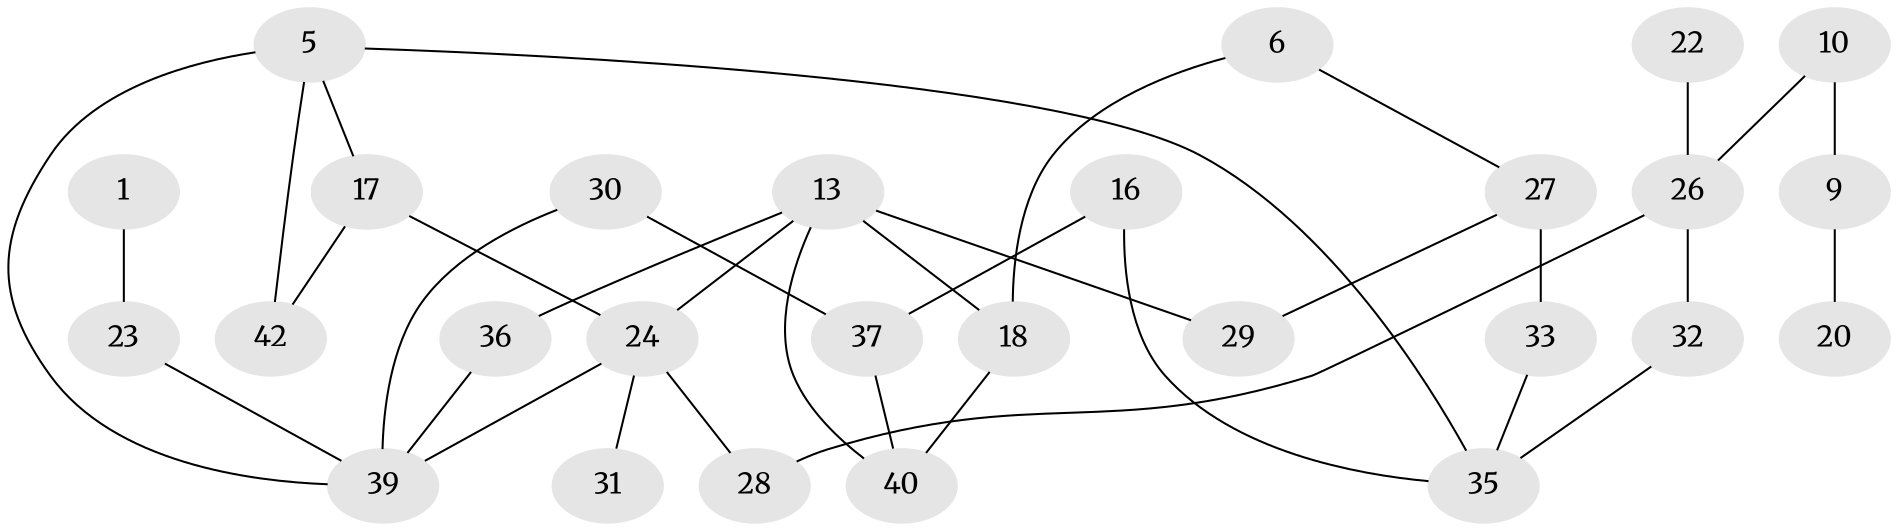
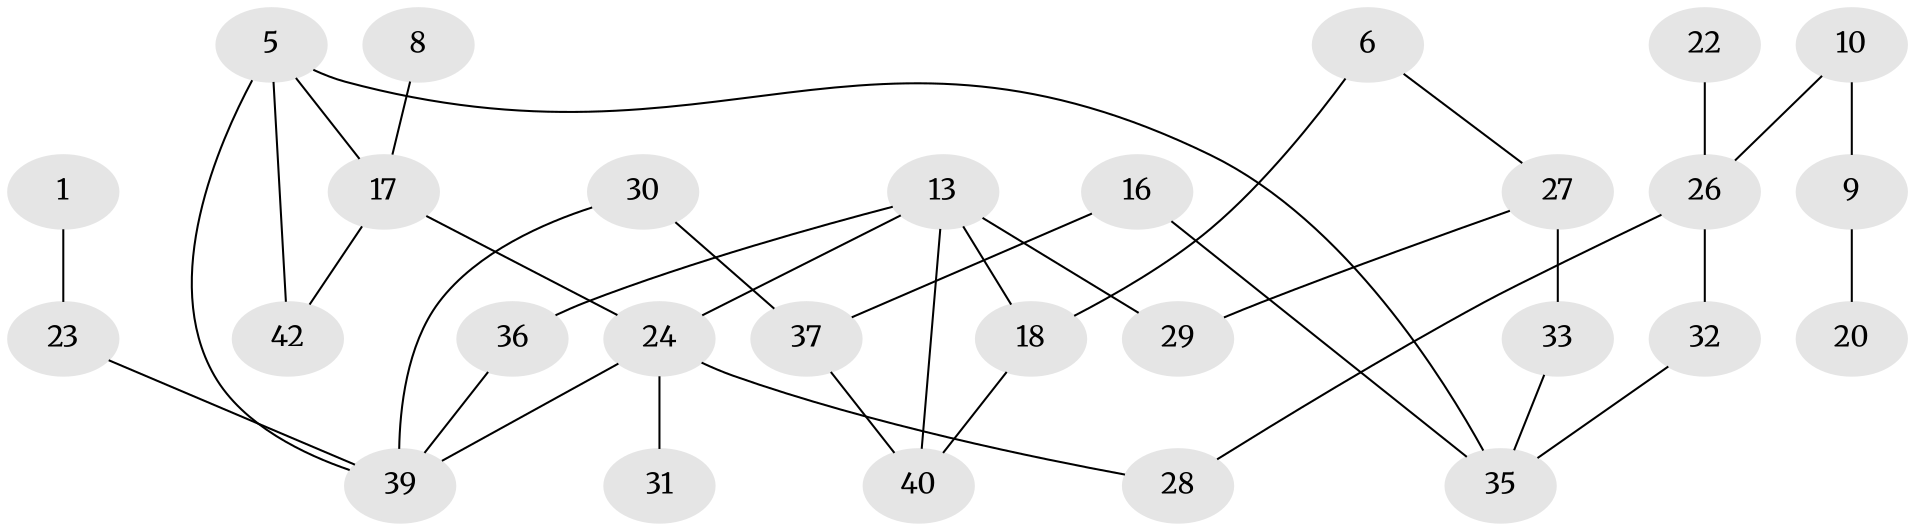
none -> (419, 45)
